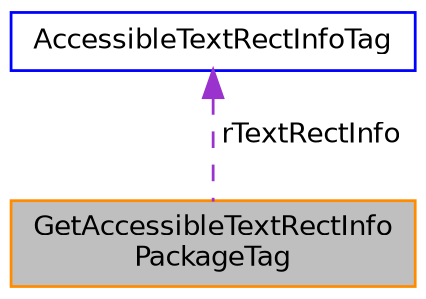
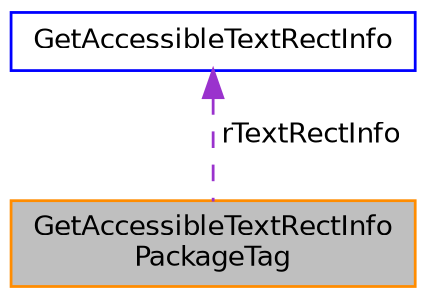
(213, 42) -> (213, 42)
